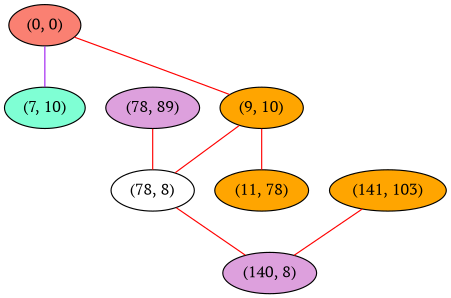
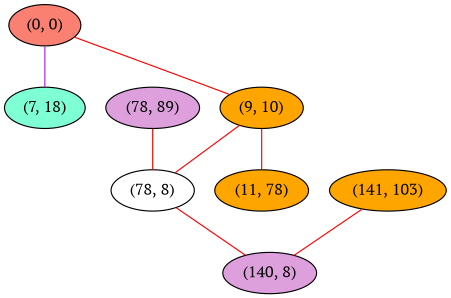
(45, 108) -> (45, 108)
